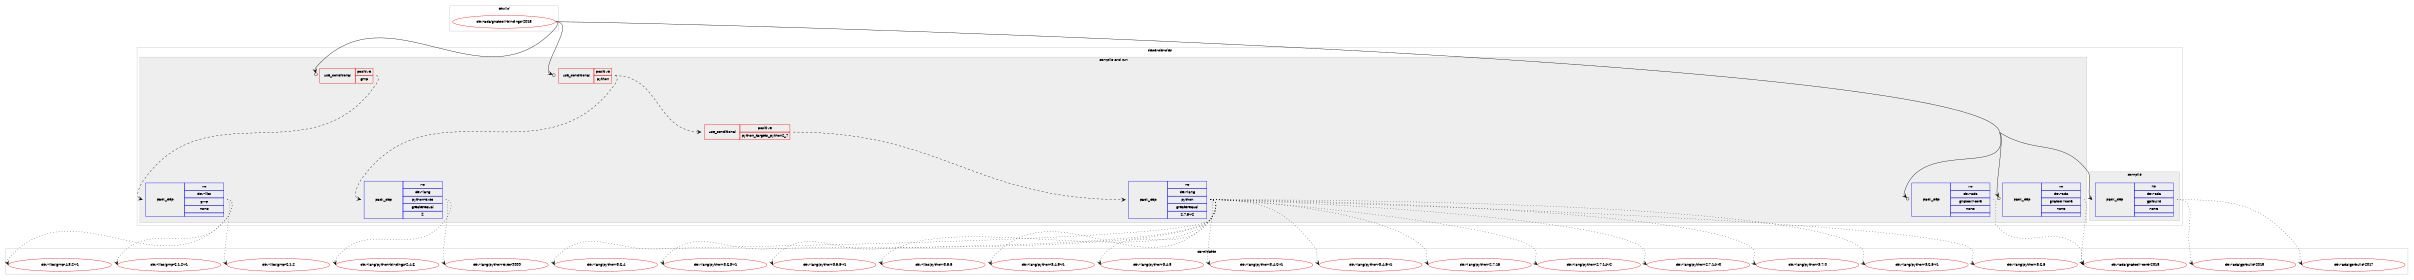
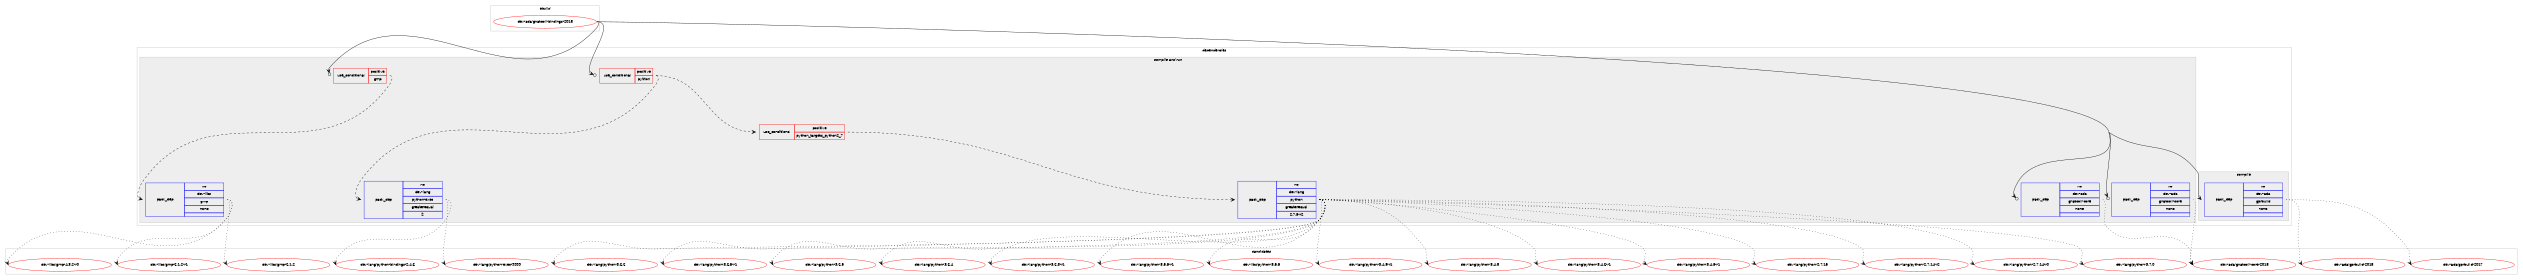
(60, 265) -> (60, 265)
none -> (606, 265)
